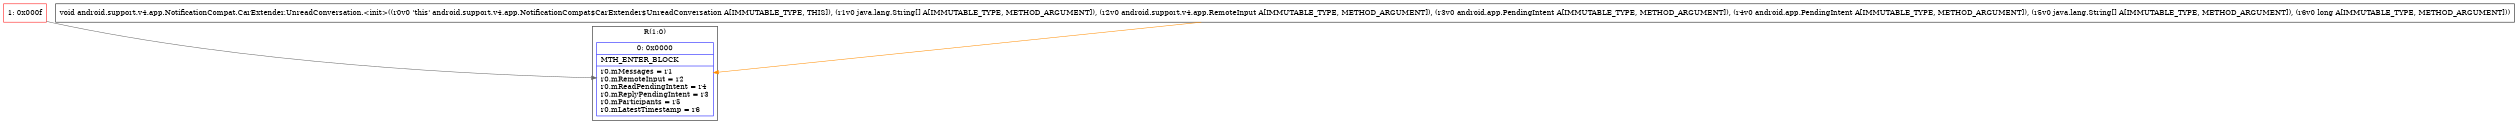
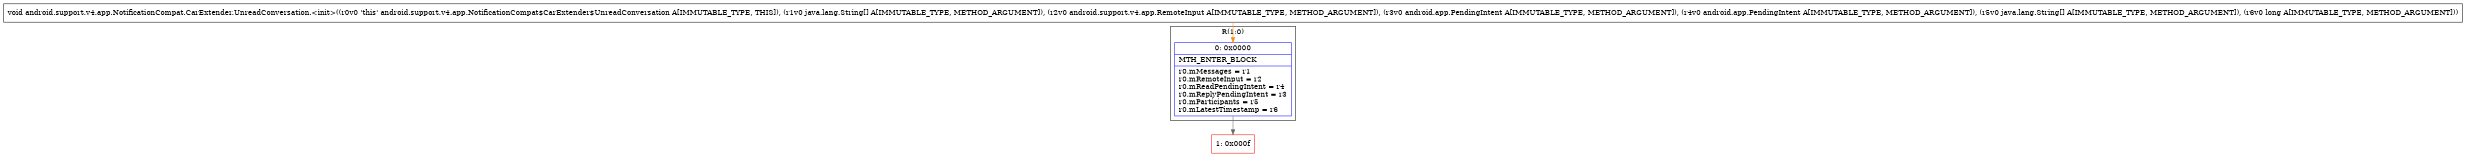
(318, 61) -> (1233, 123)
